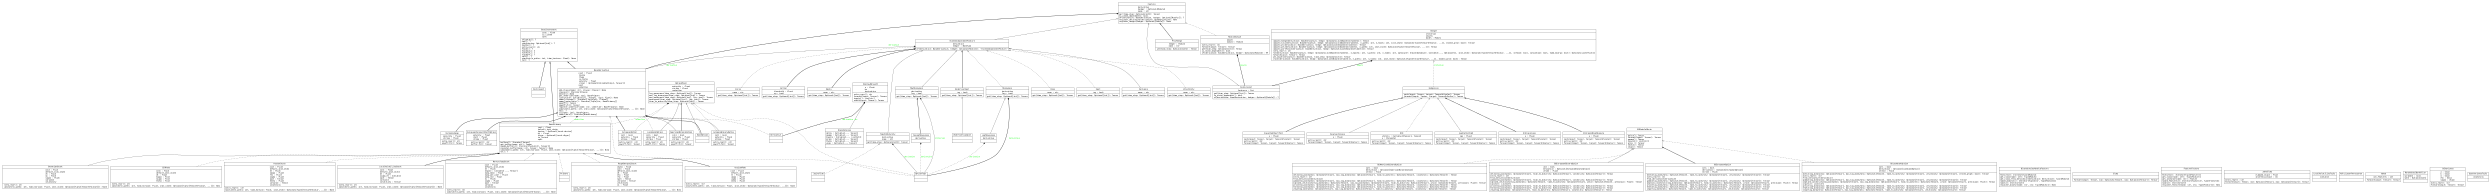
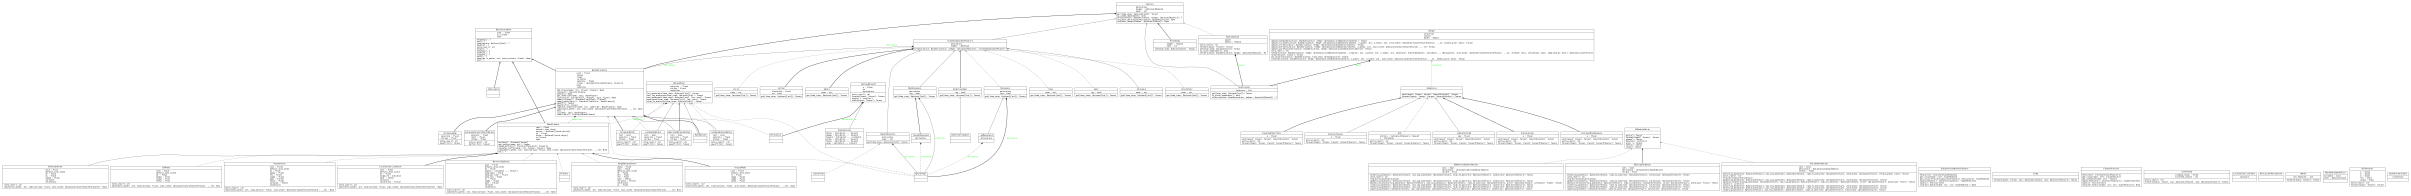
(1566, 177) -> none
